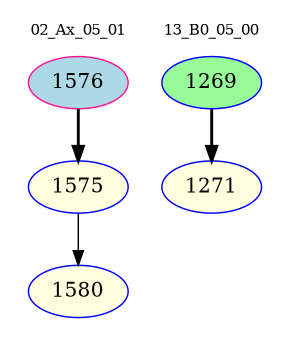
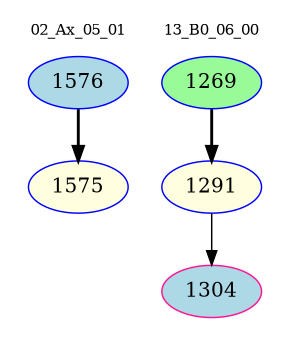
(212, 31) -> (212, 31)
(78, 83) -> (78, 83)
(212, 187) -> (212, 187)
(78, 291) -> none
none -> (212, 291)
